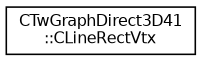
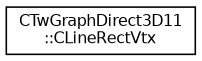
(101, 31) -> (101, 31)
